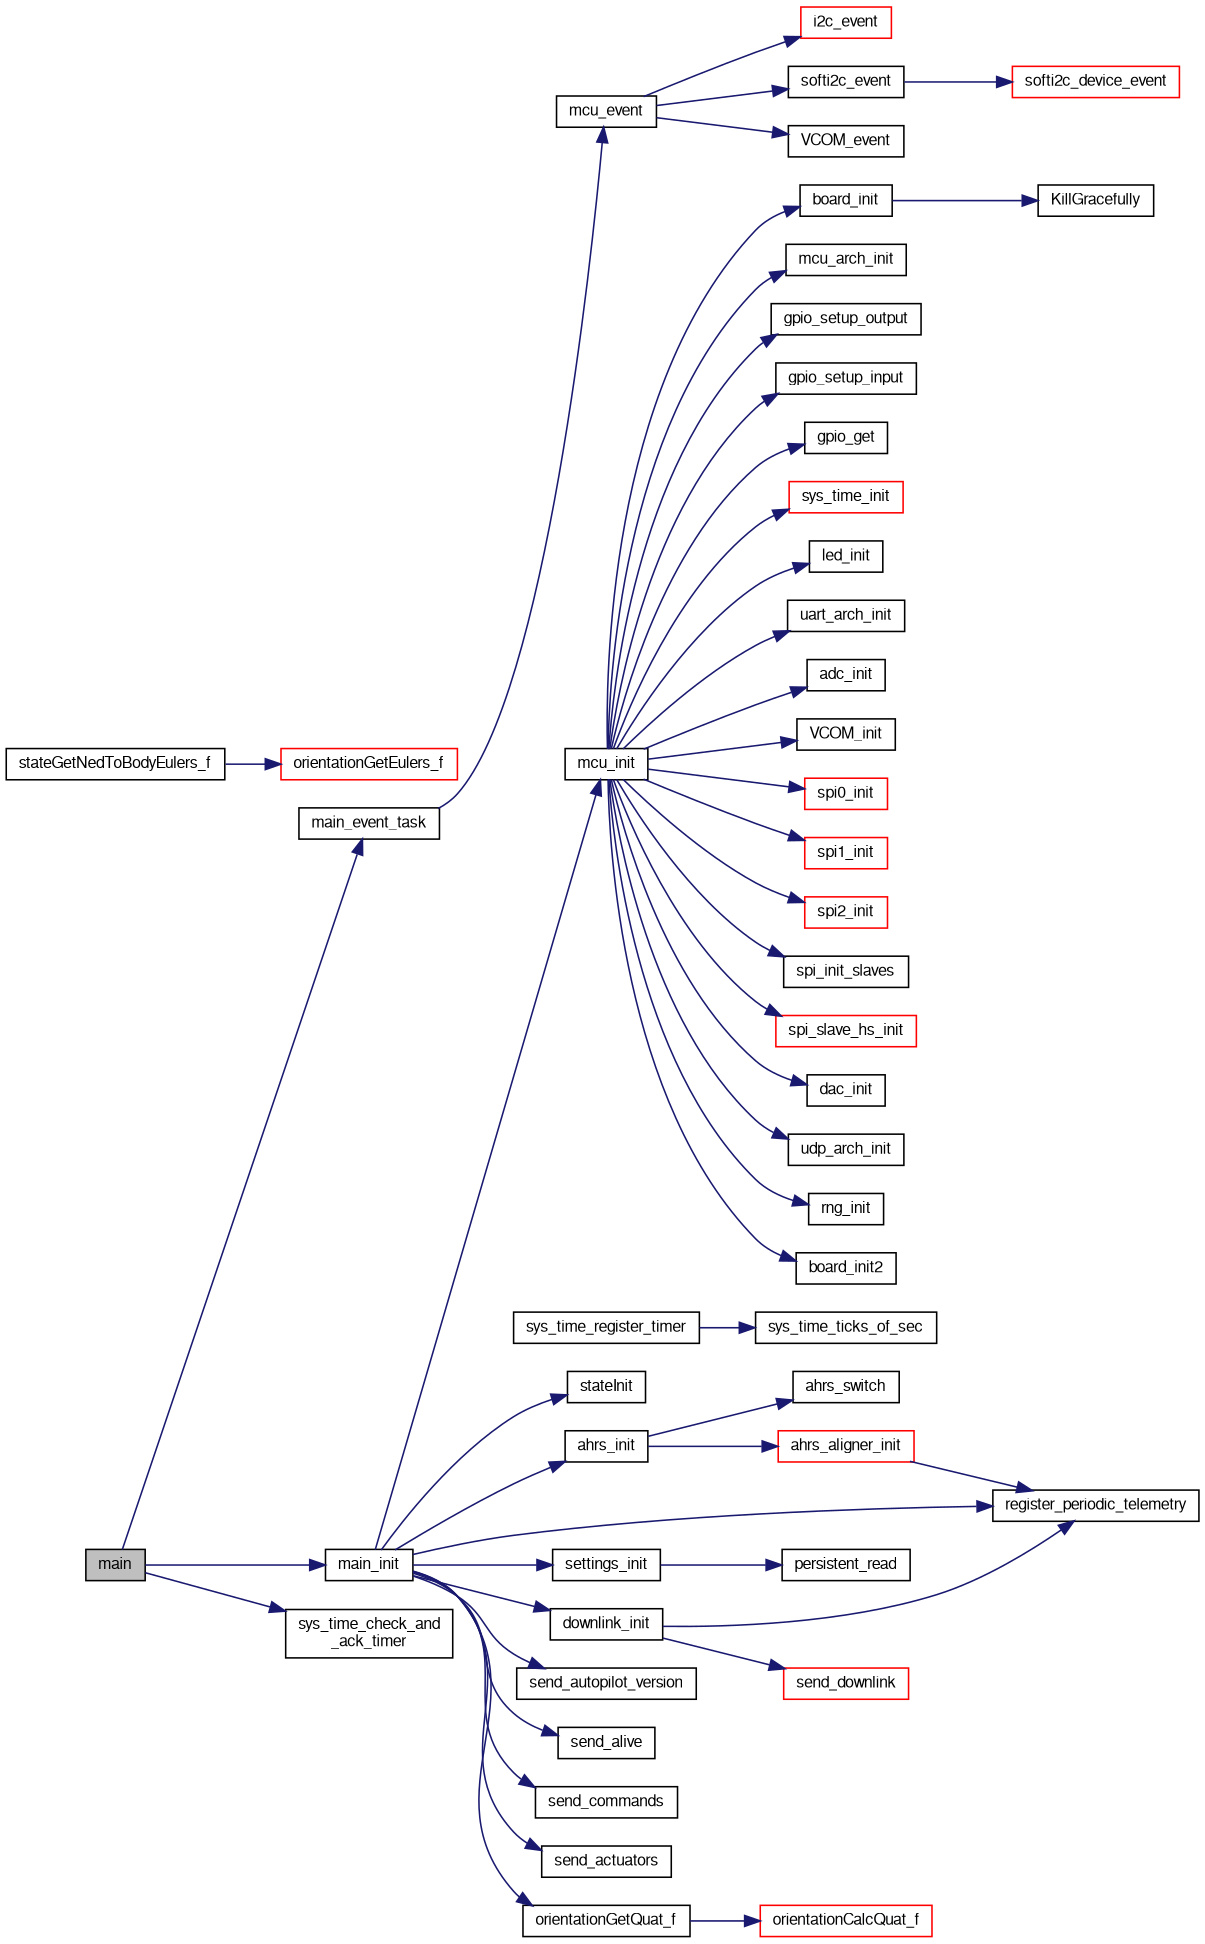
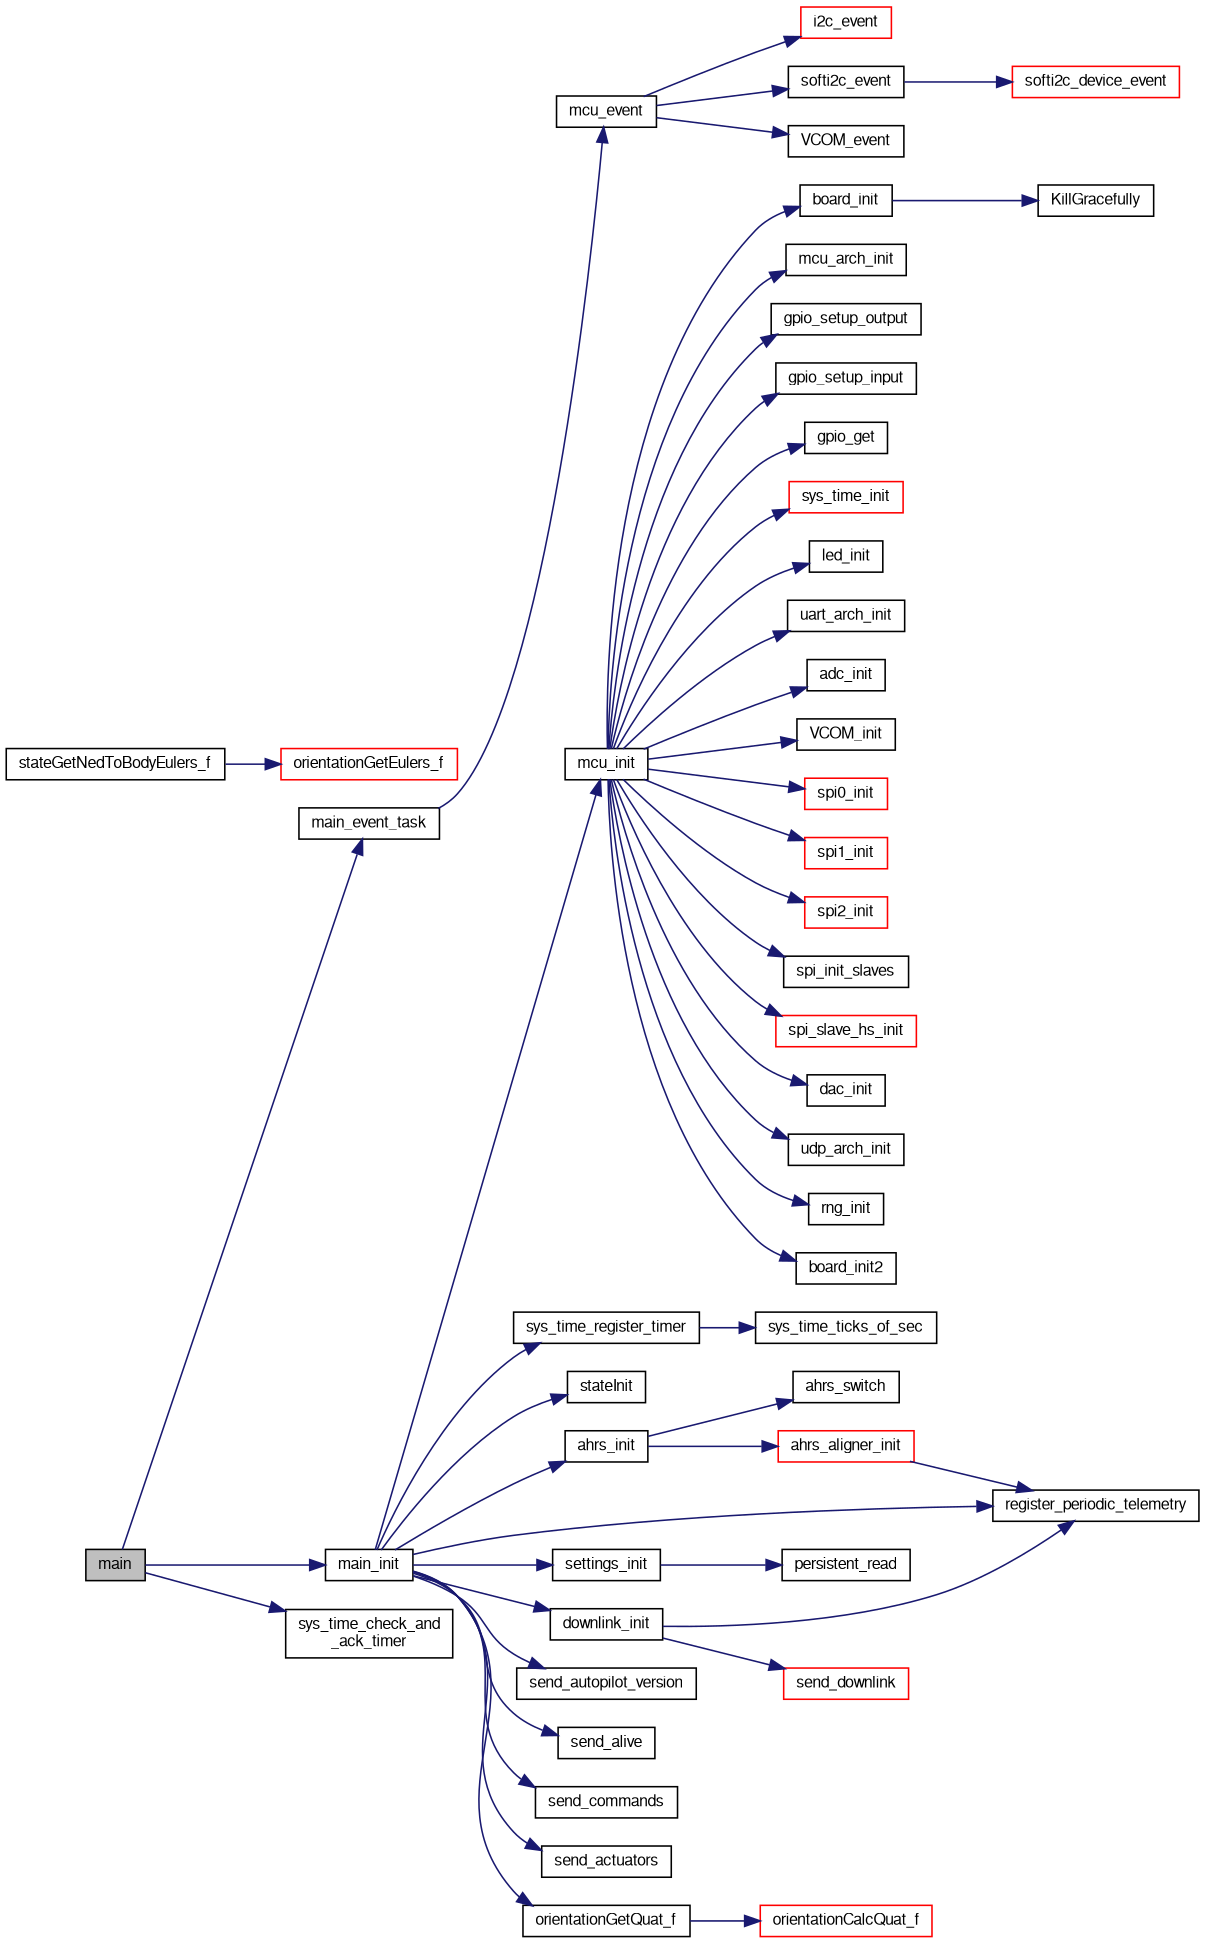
none -> (438, 1439)
